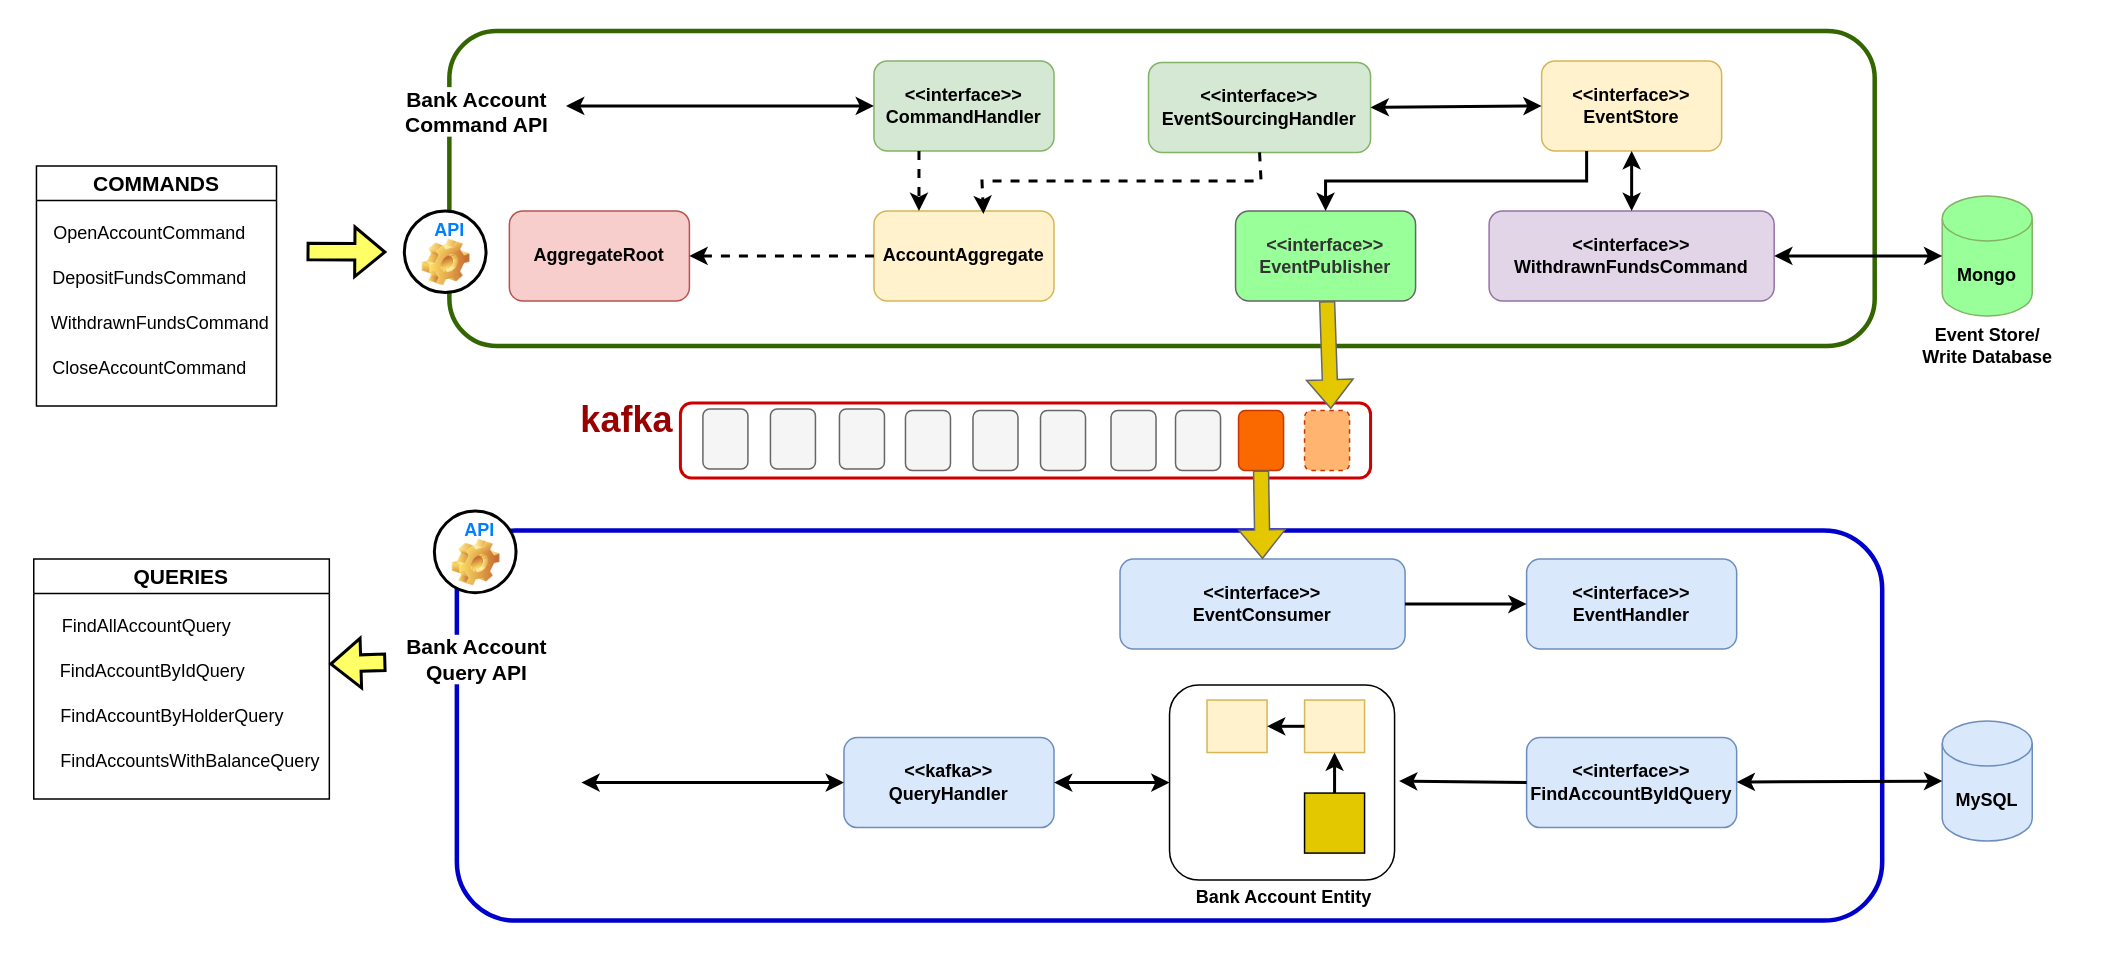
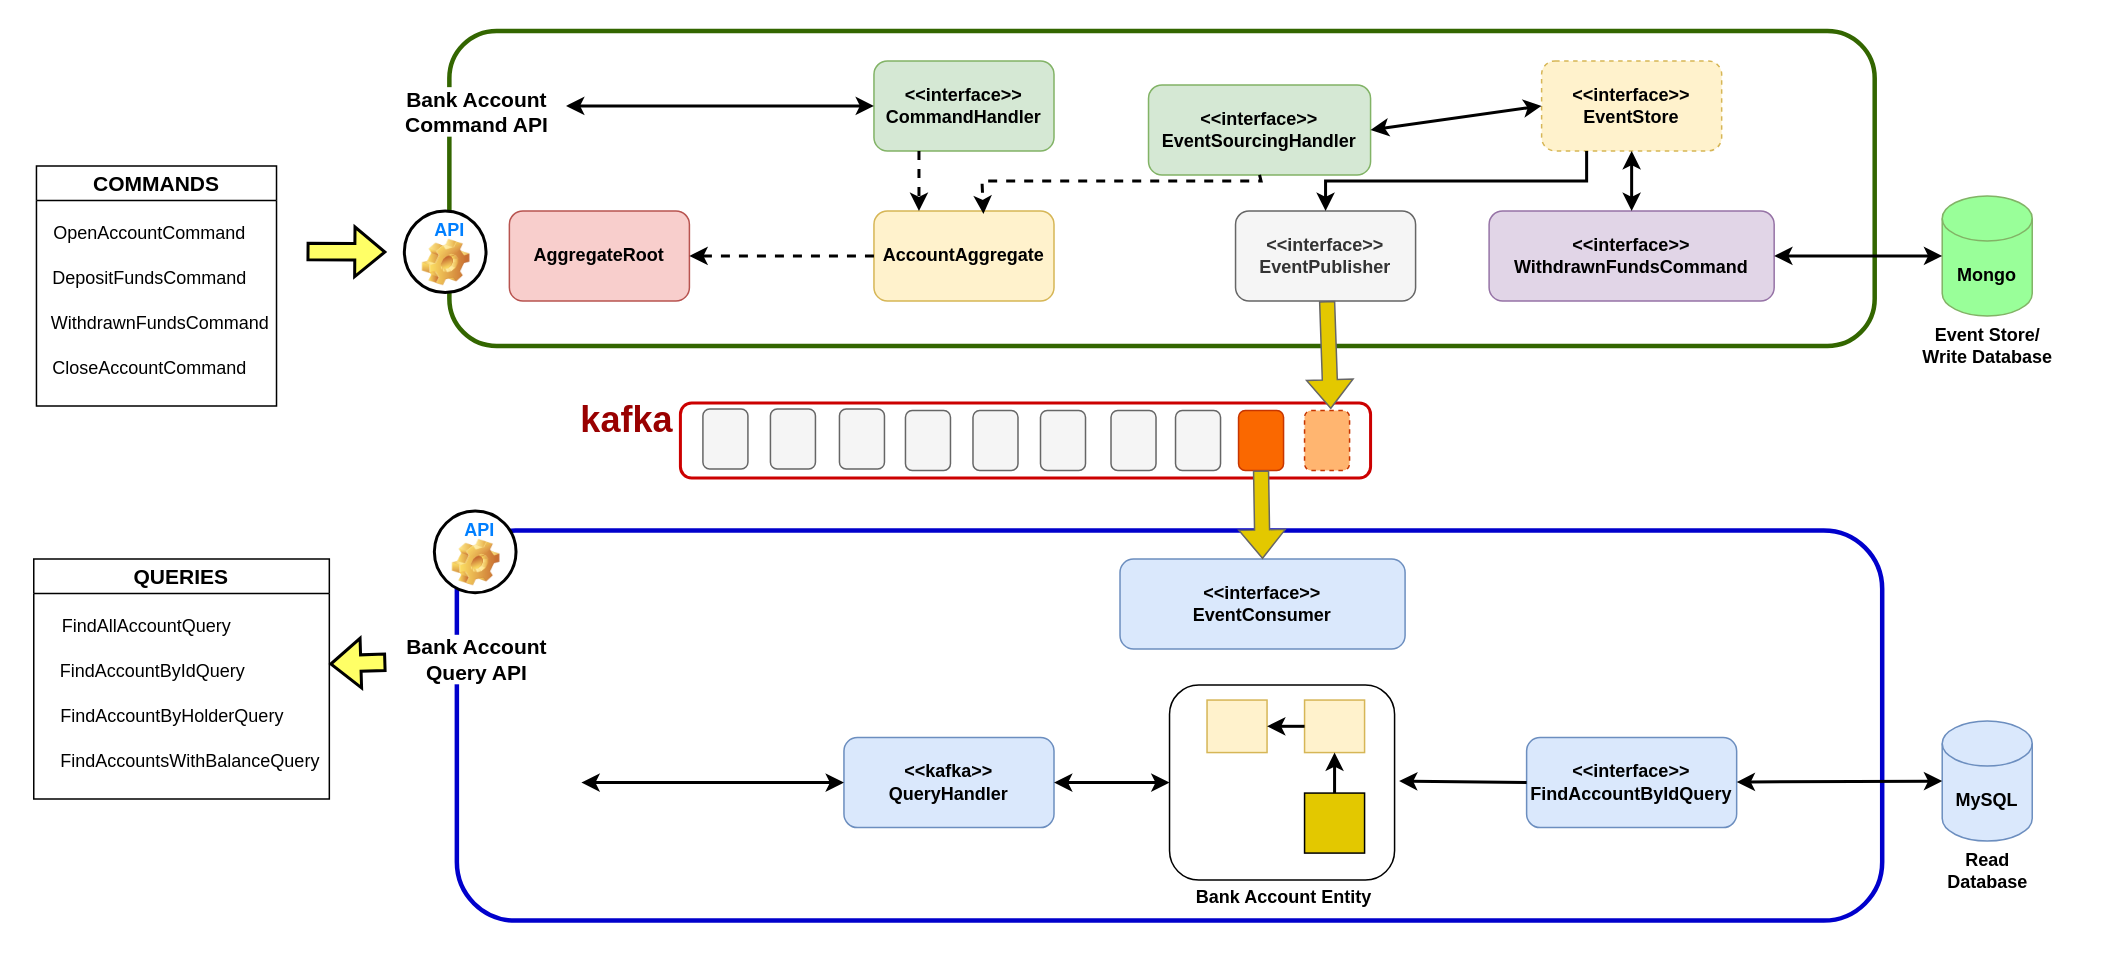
(1631, 106) -> (1631, 106)
(1259, 107) -> (1259, 130)
(1325, 256) -> (1325, 256)
(1459, 604) -> none
(1631, 604) -> none
none -> (1987, 871)
